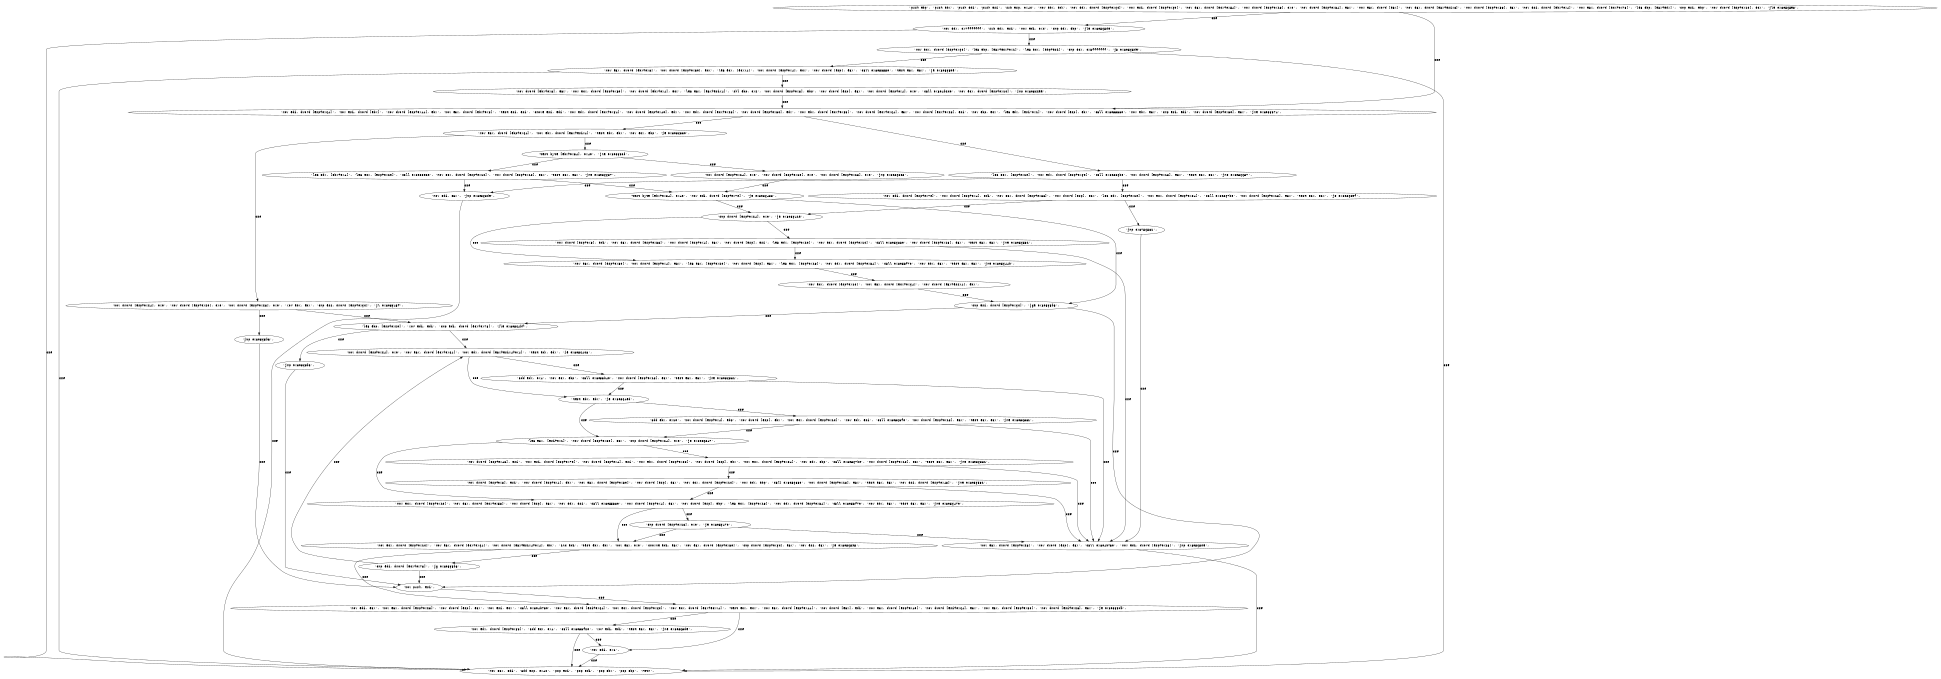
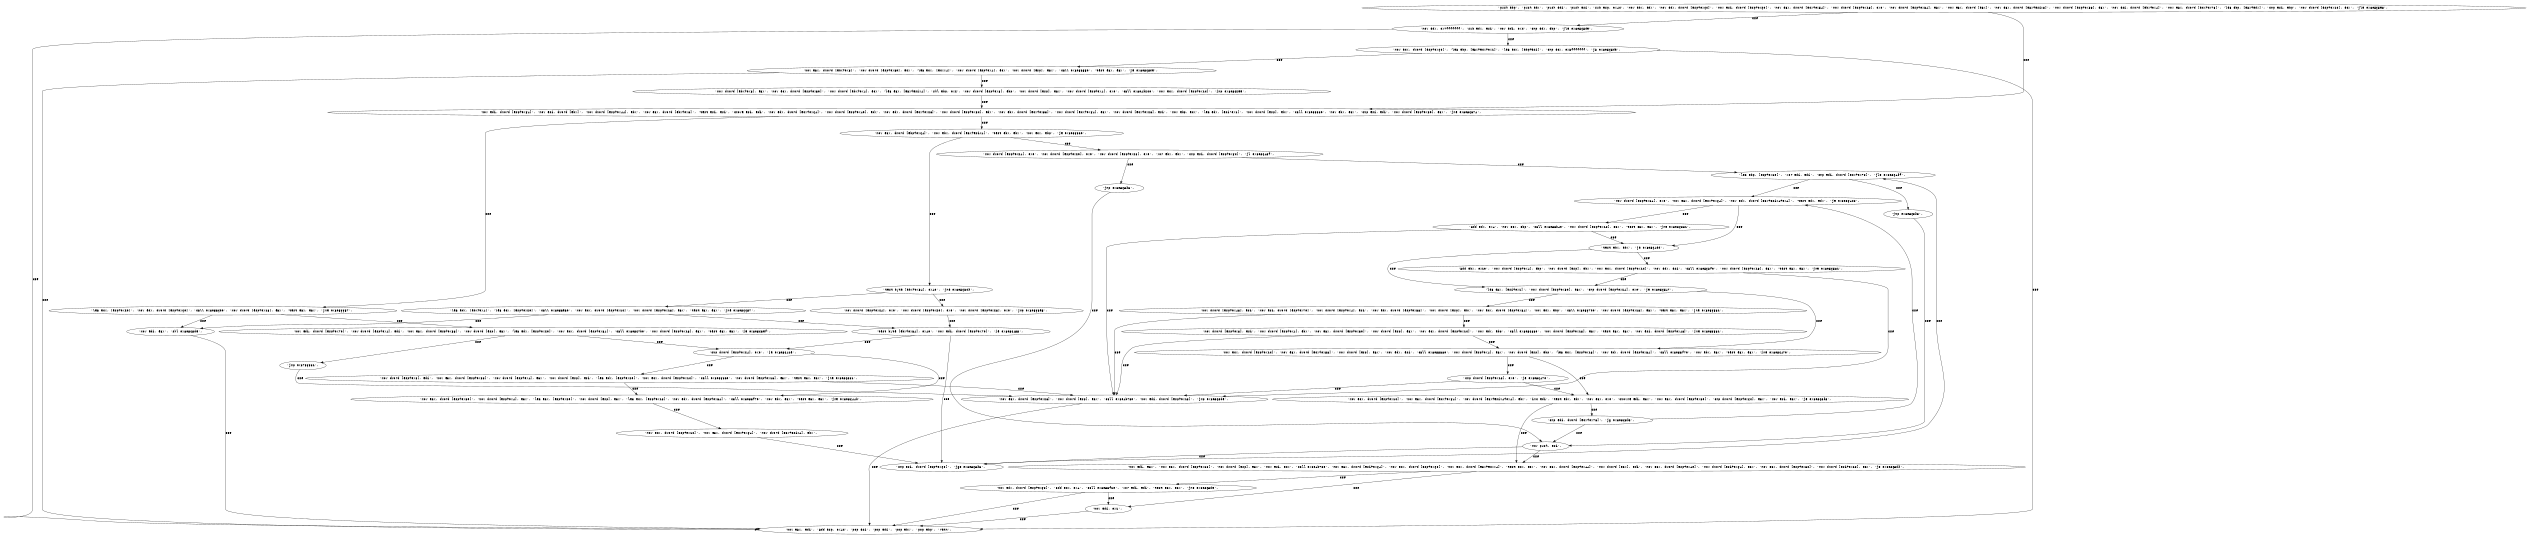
(464, 196) -> (171, 332)
(1042, 573) -> (1255, 453)
